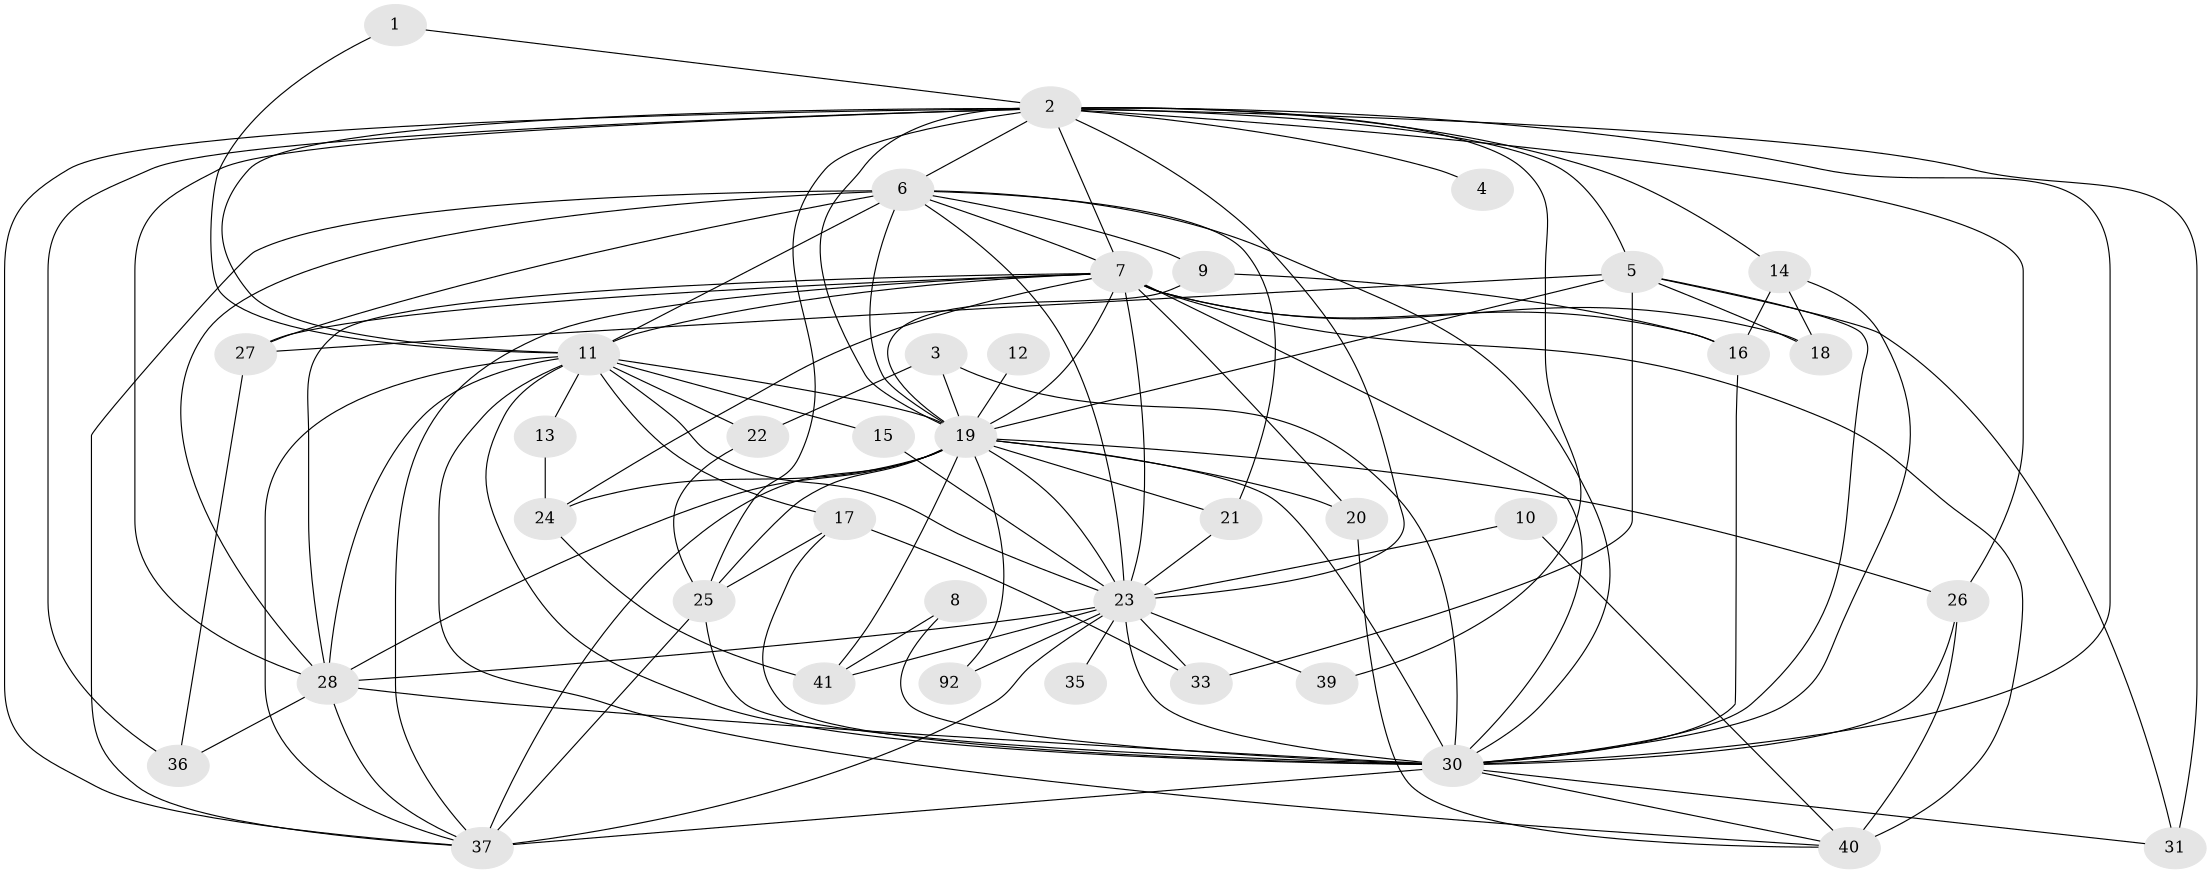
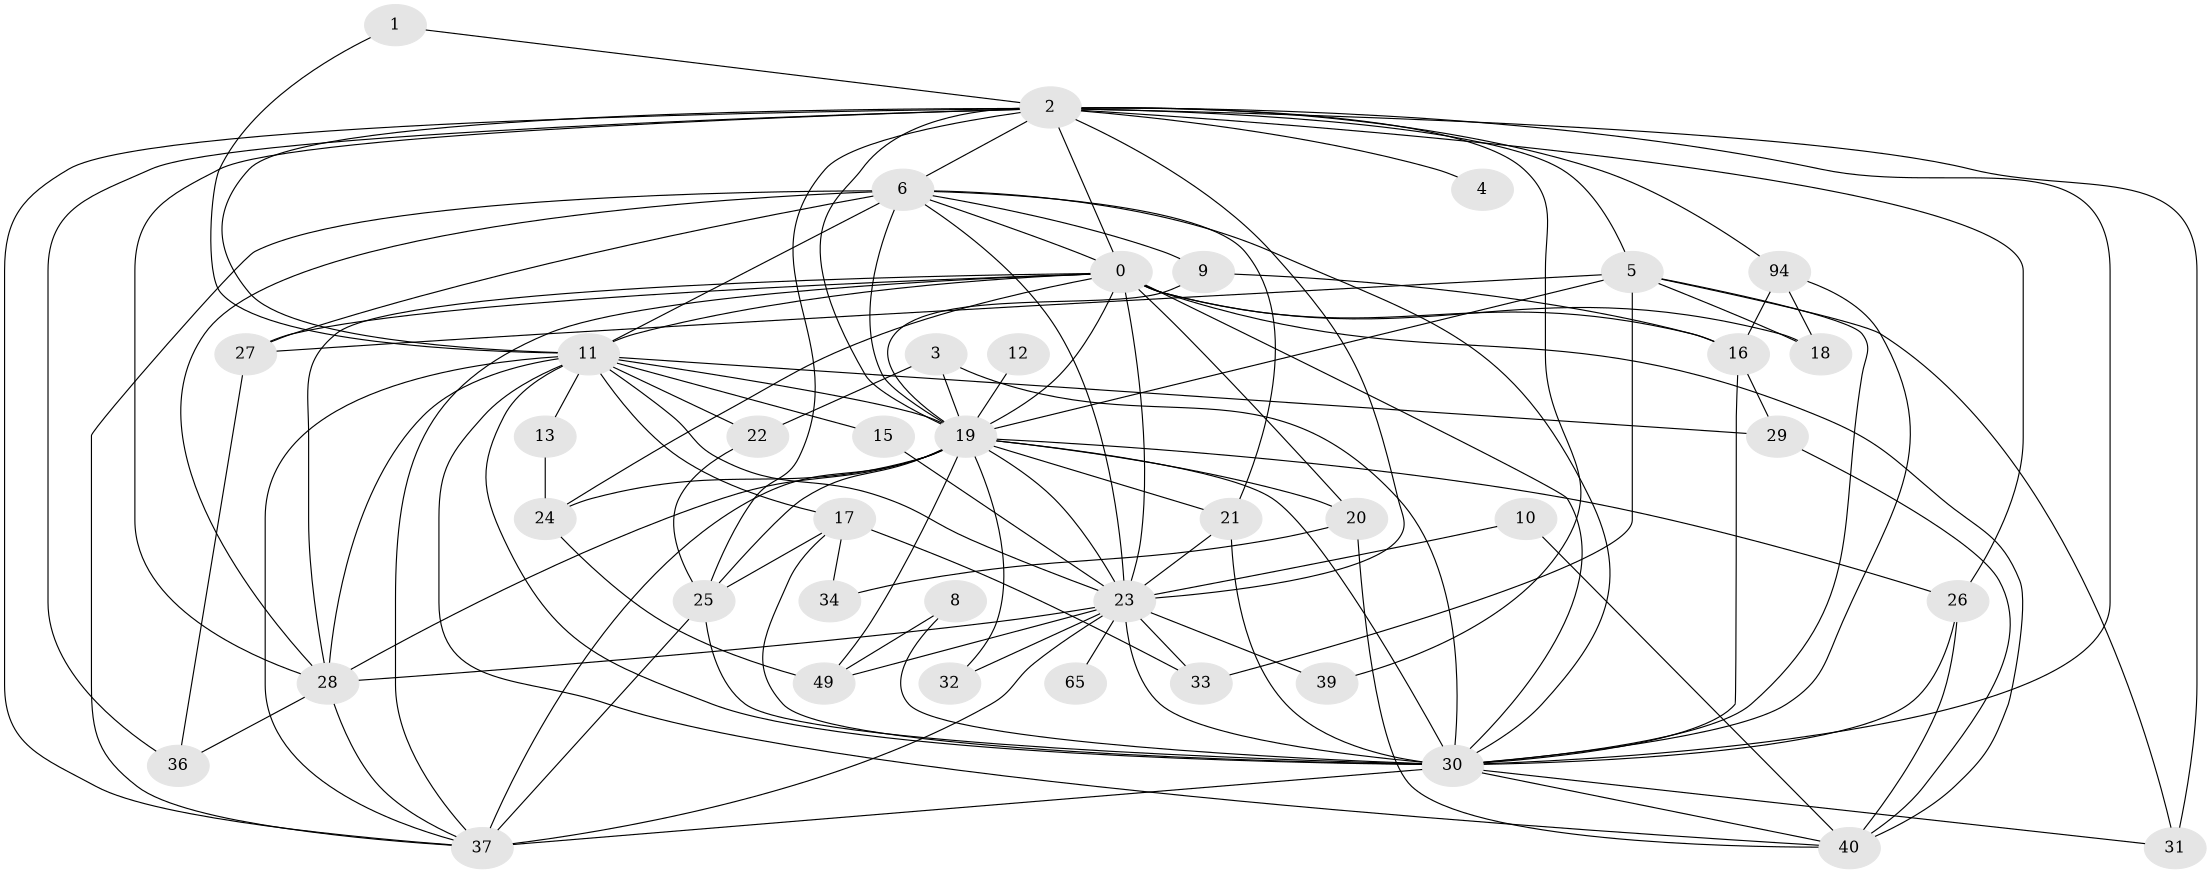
(1121, 272) -> (1121, 272)
(1780, 272) -> (1780, 272)
none -> (1777, 437)
none -> (830, 601)
(824, 684) -> (824, 684)
(950, 684) -> (950, 684)
(1076, 684) -> (1076, 684)
(757, 723) -> (1278, 694)
